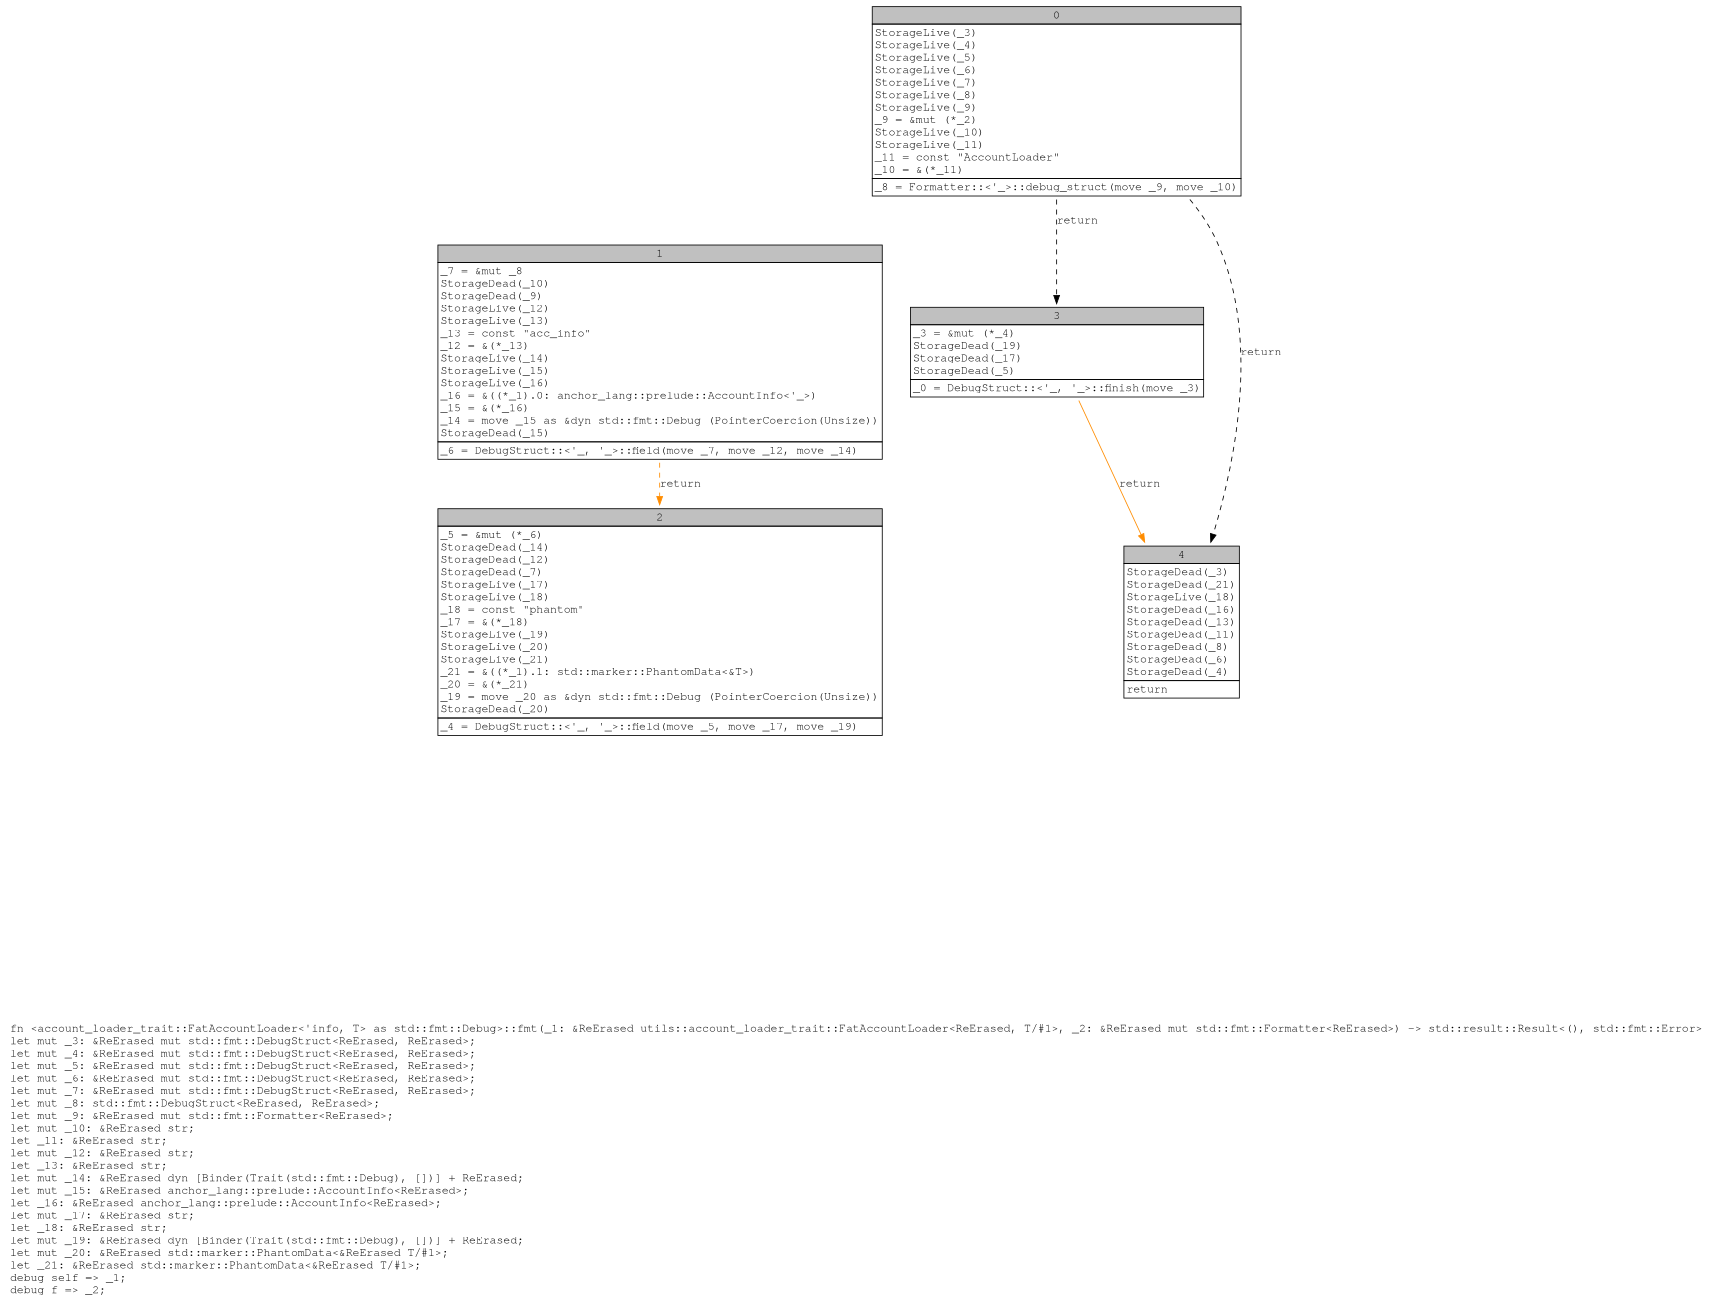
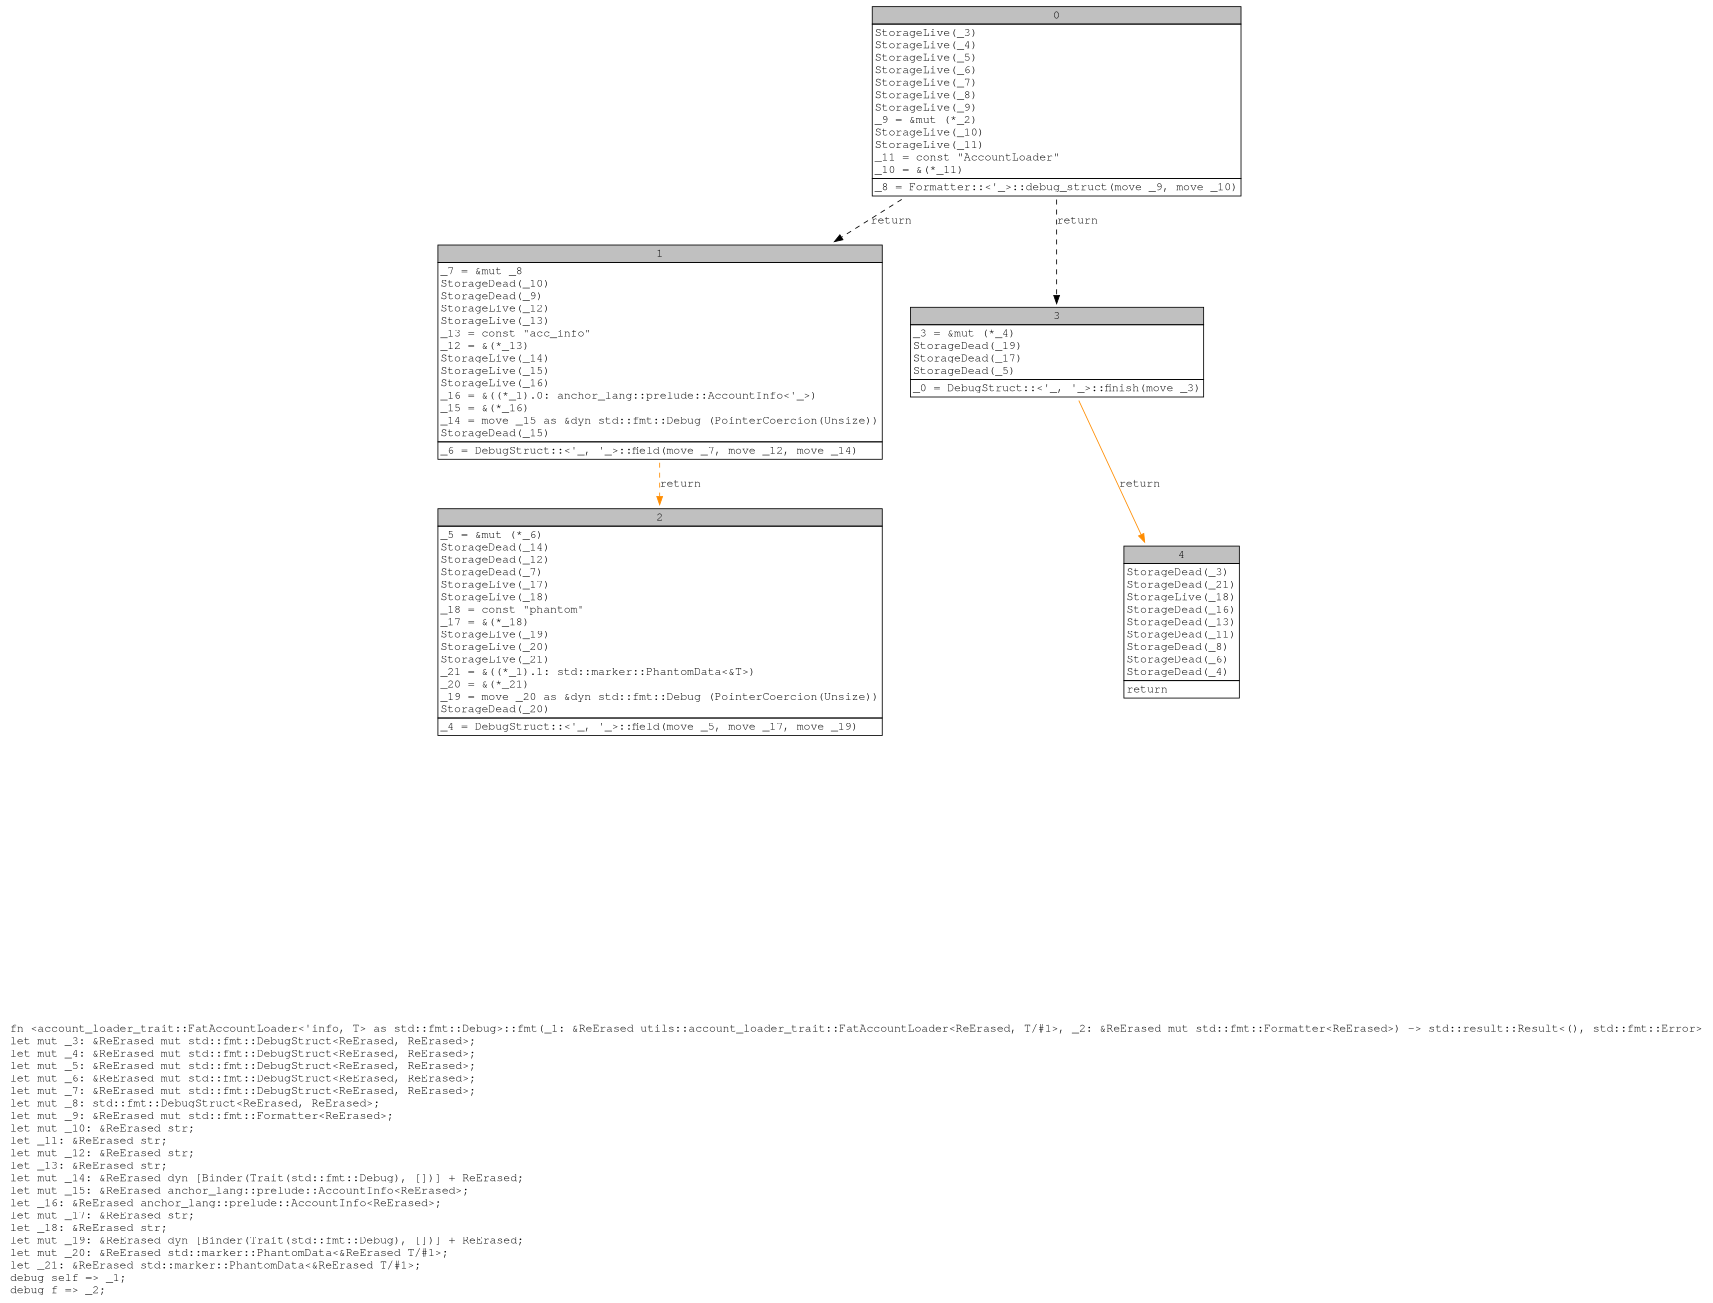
(1241, 363) -> (872, 218)
